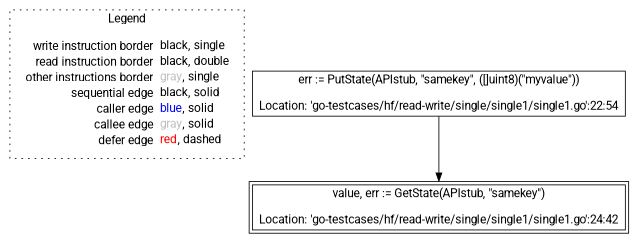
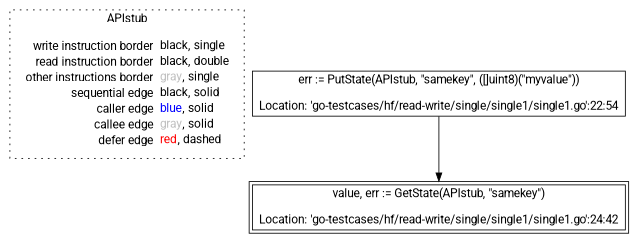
(127, 19) -> (127, 19)
